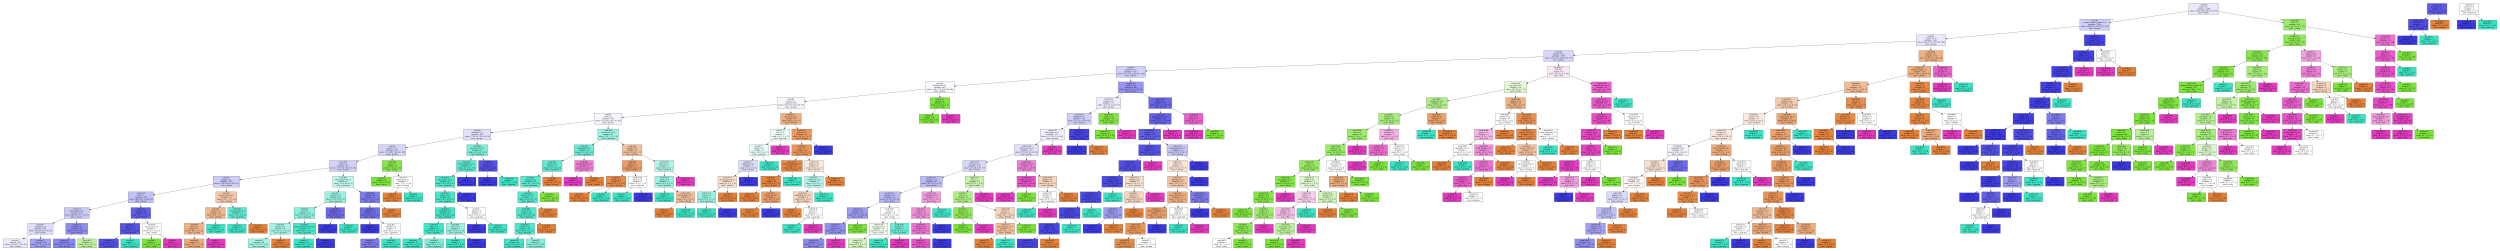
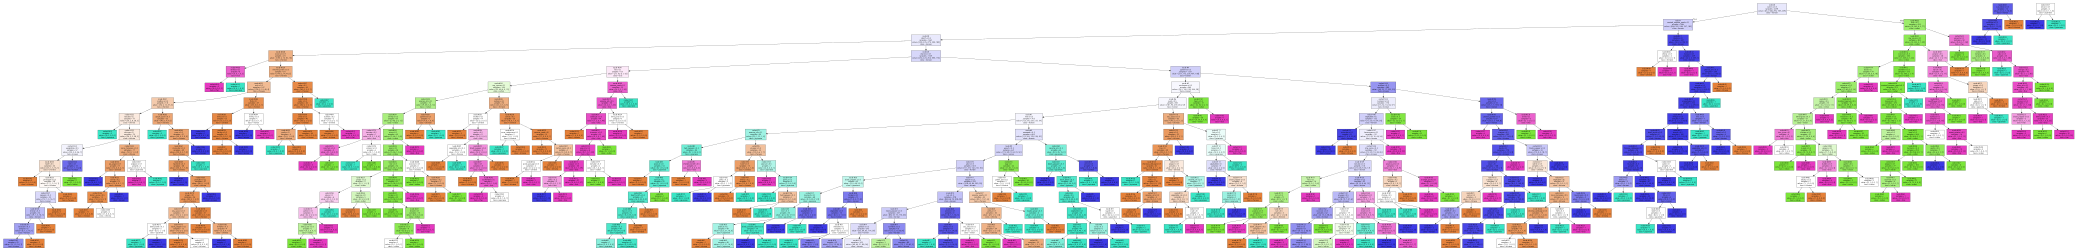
(2326, 64) -> (1949, 64)
